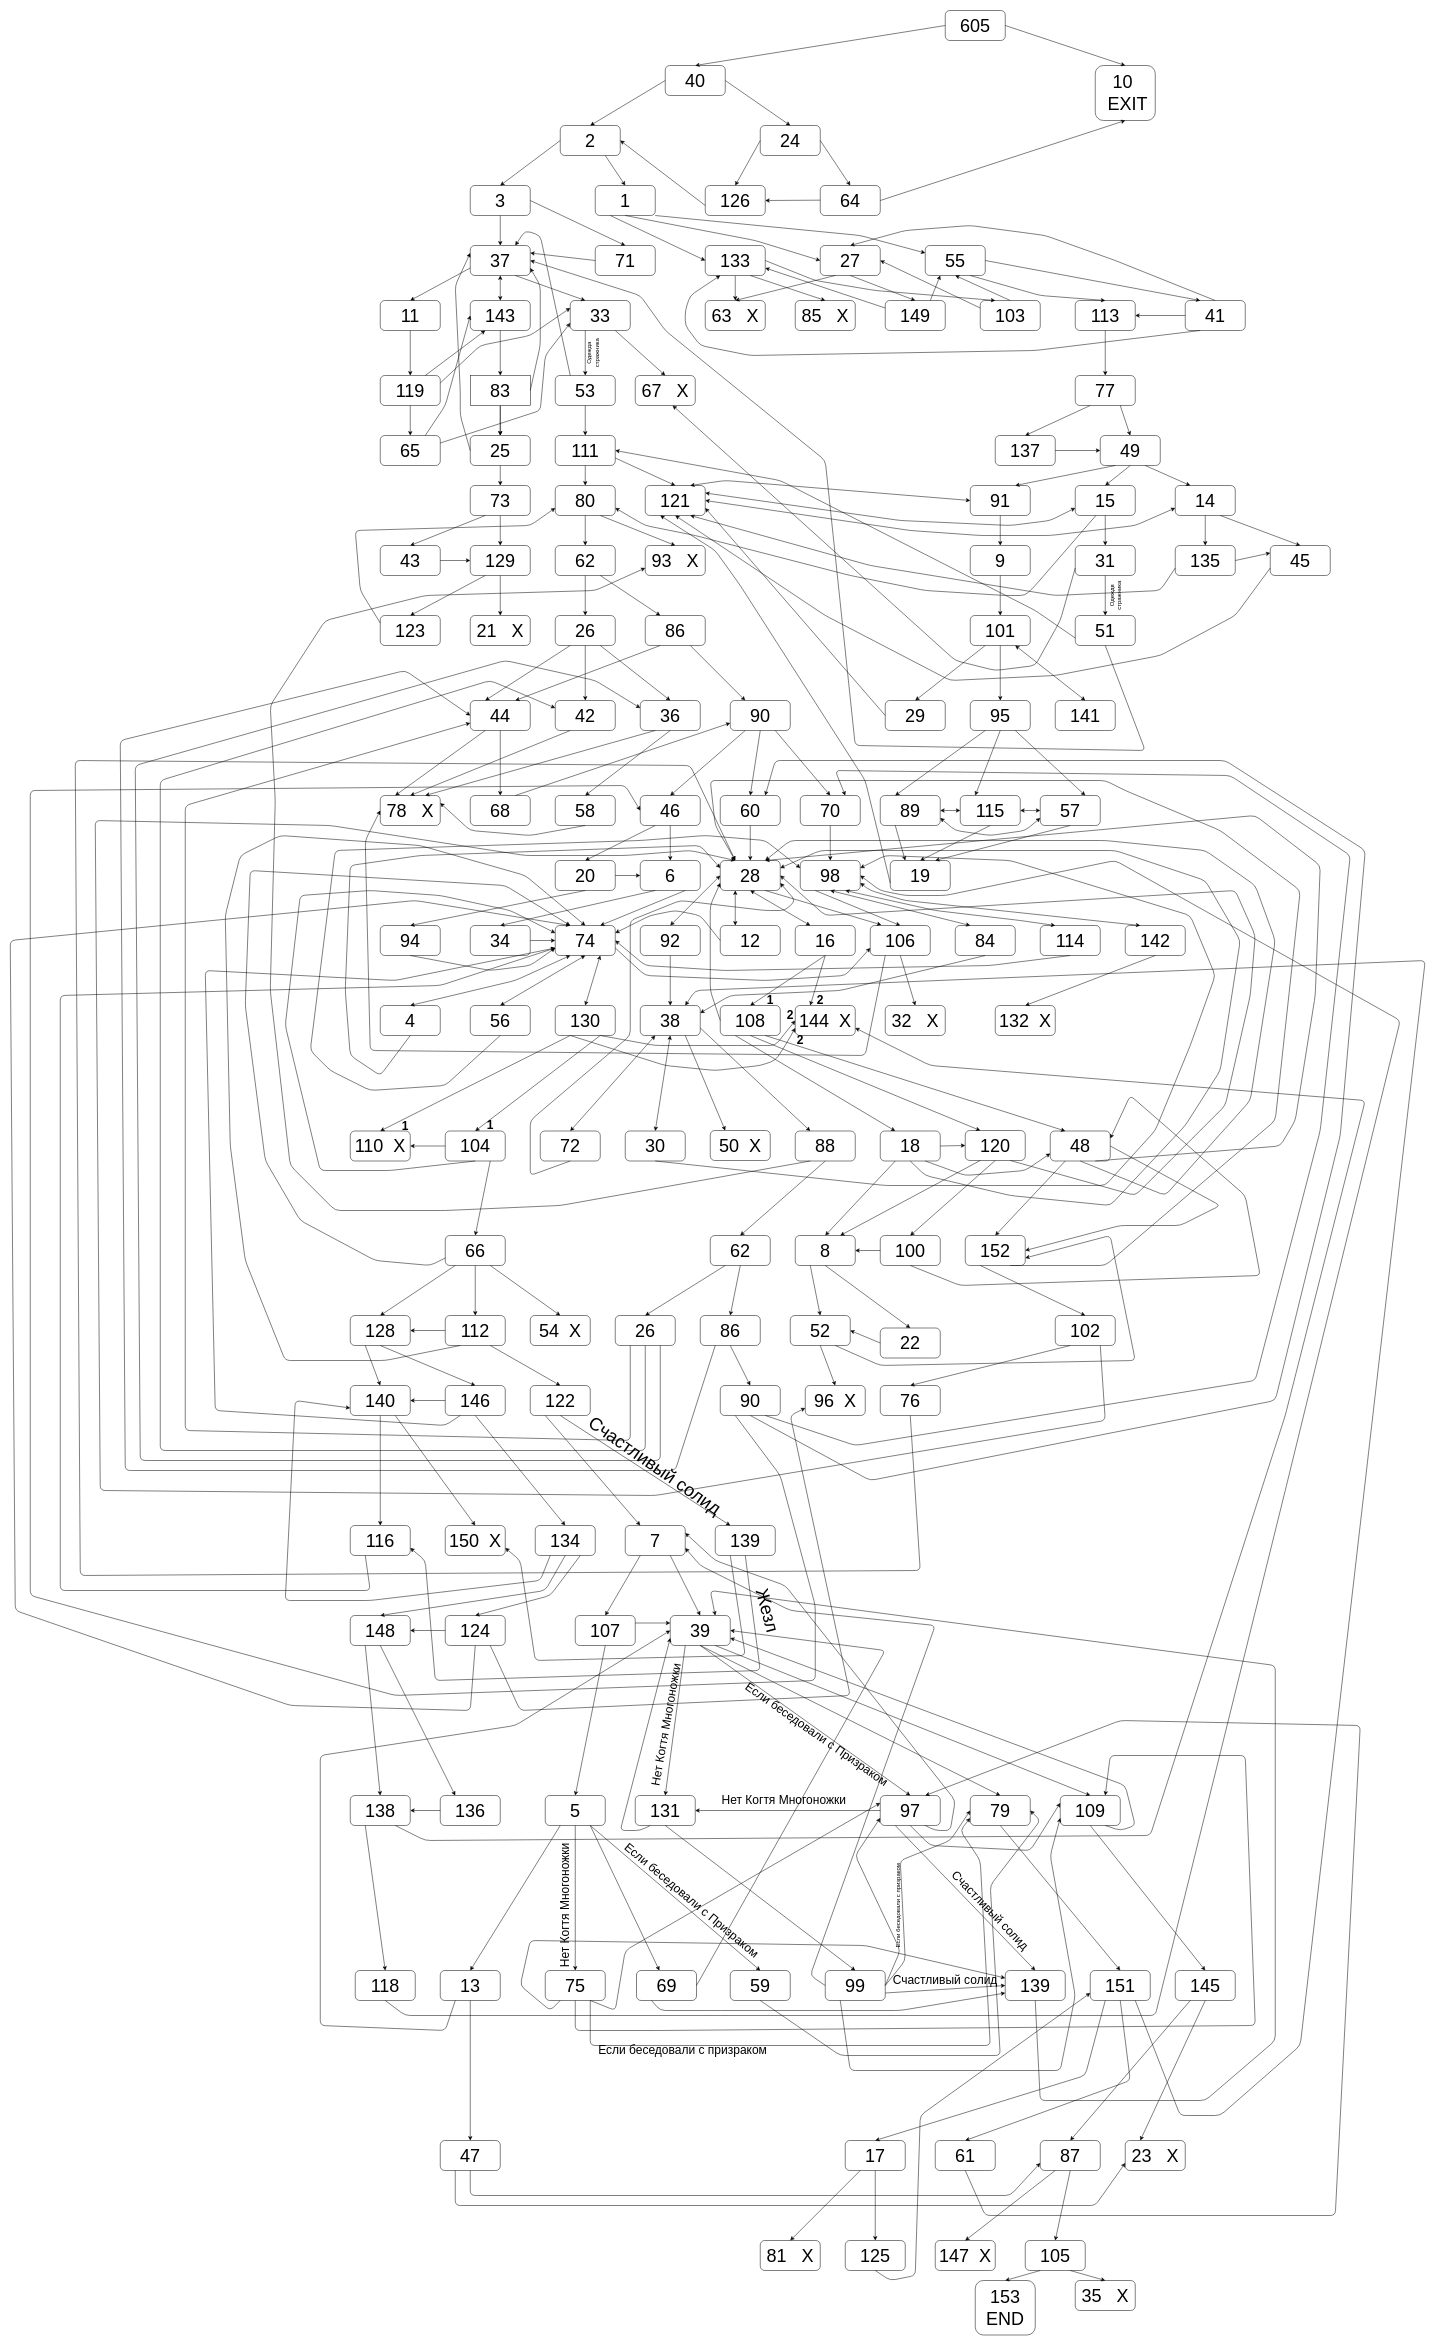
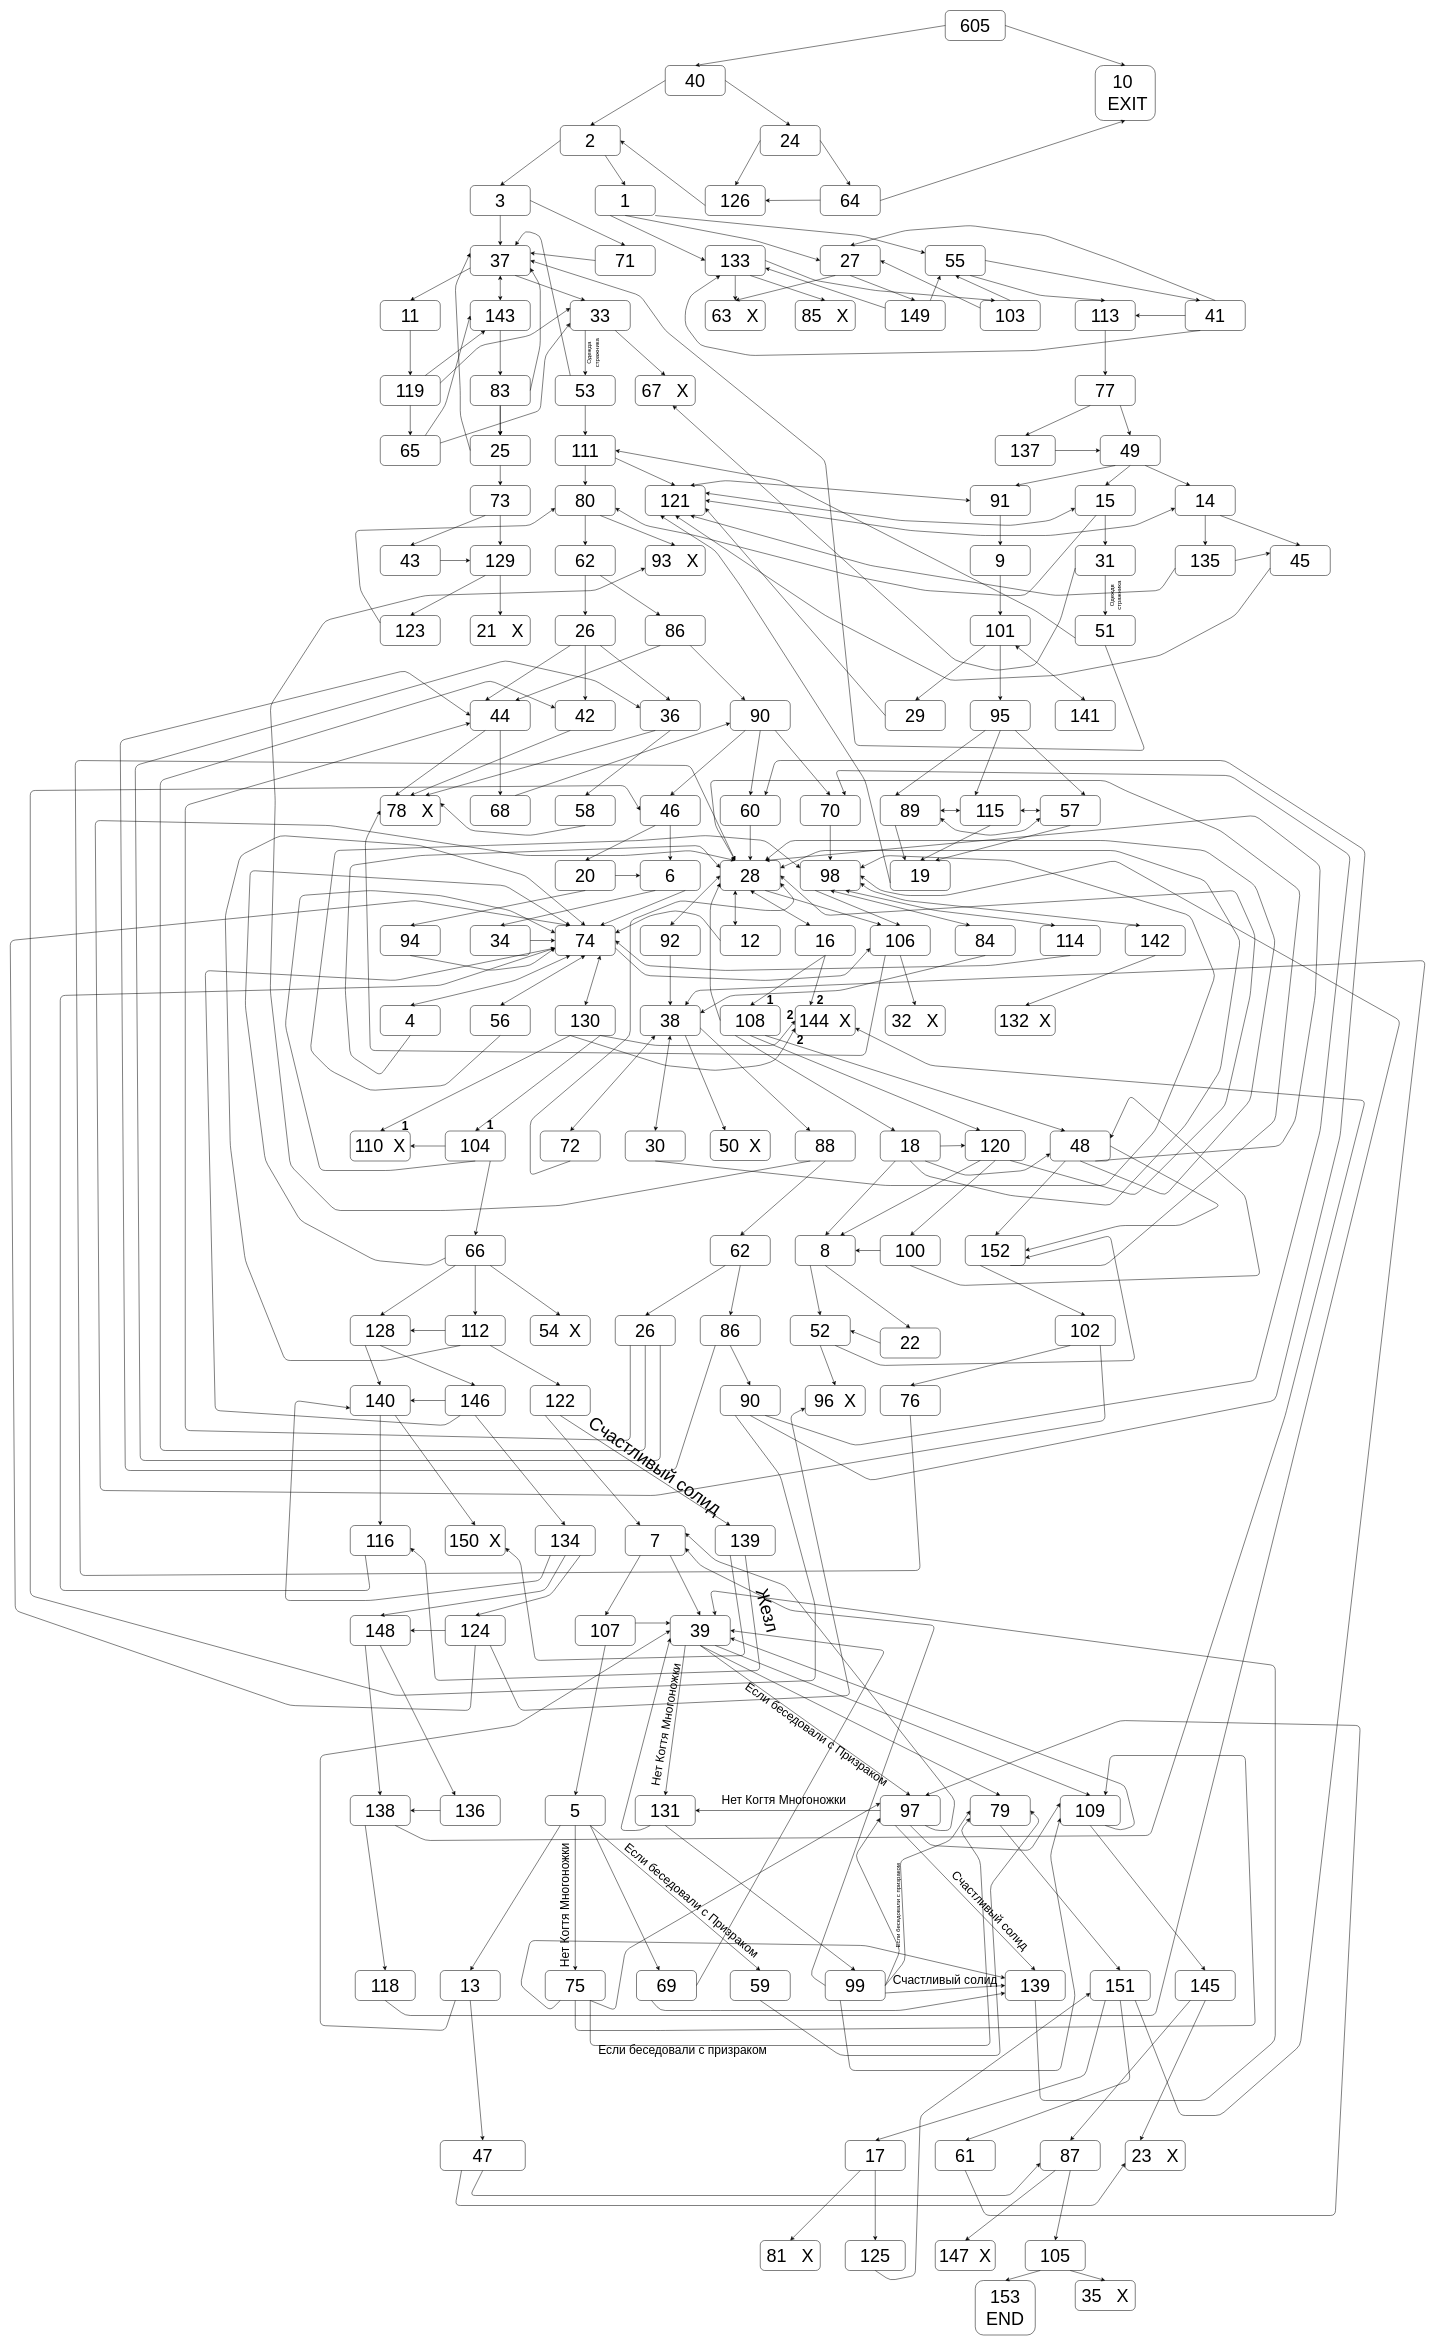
(500, 390) -> (500, 390)
(470, 2155) -> (483, 2155)
